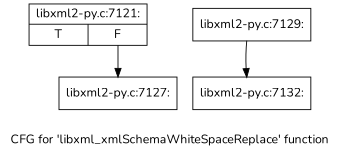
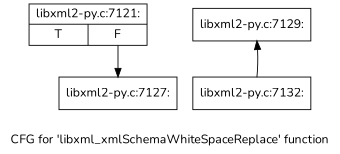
(246, 55) -> (258, 63)
